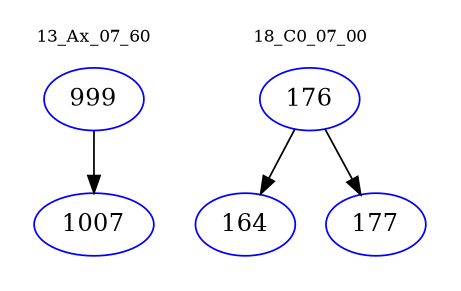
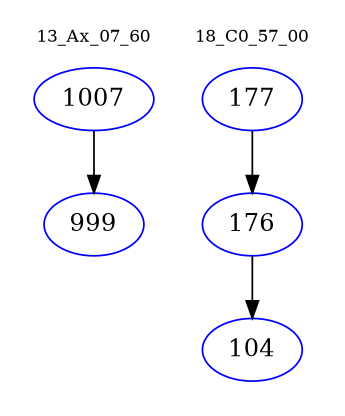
(311, 37) -> (252, 37)
(94, 153) -> (94, 153)
(339, 154) -> (252, 153)
(245, 224) -> (252, 350)
